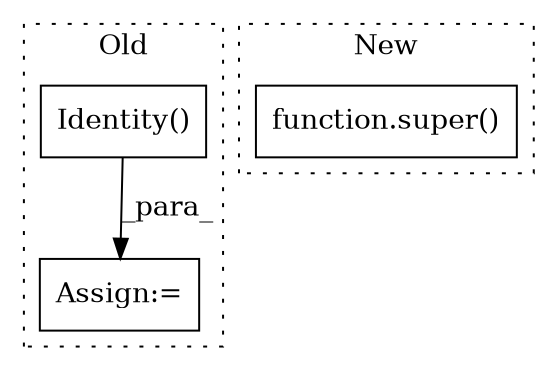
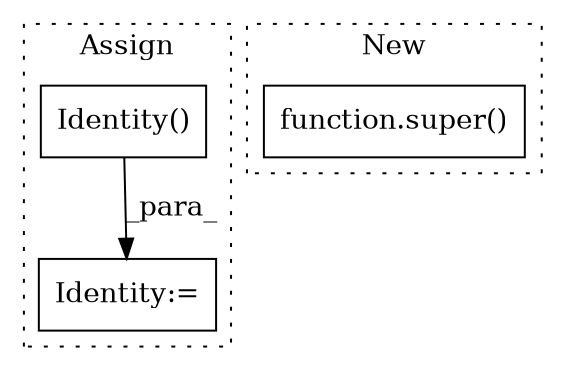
(123, 47) -> (127, 47)
(120, 295) -> (127, 295)
